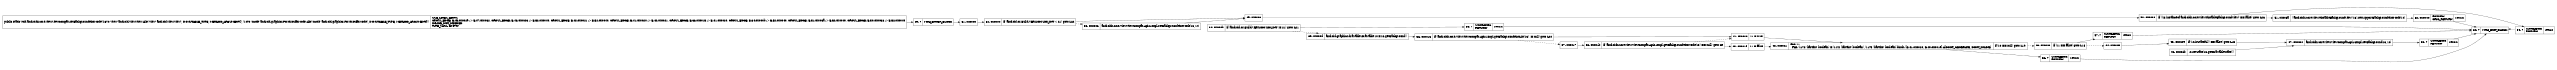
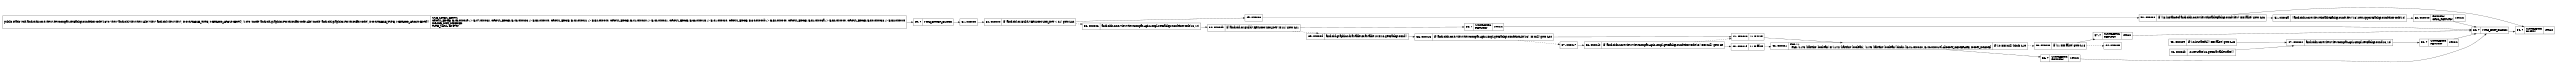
(1214, 21) -> (1203, 27)
(2513, 29) -> (2511, 32)
(2532, 32) -> (2531, 32)
(2144, 45) -> none
(2010, 46) -> (2010, 46)
